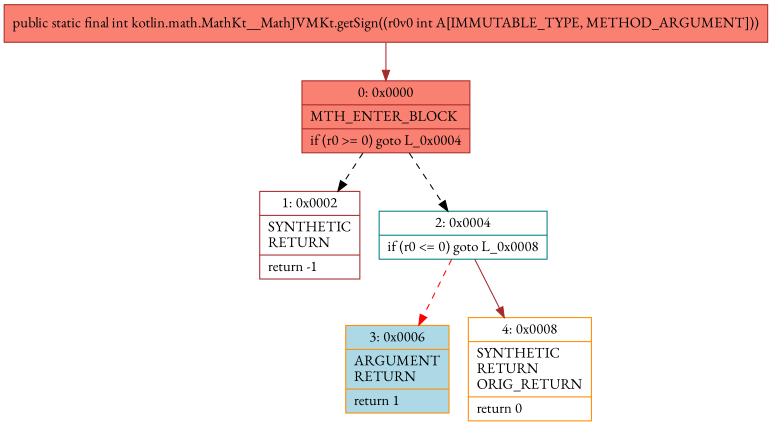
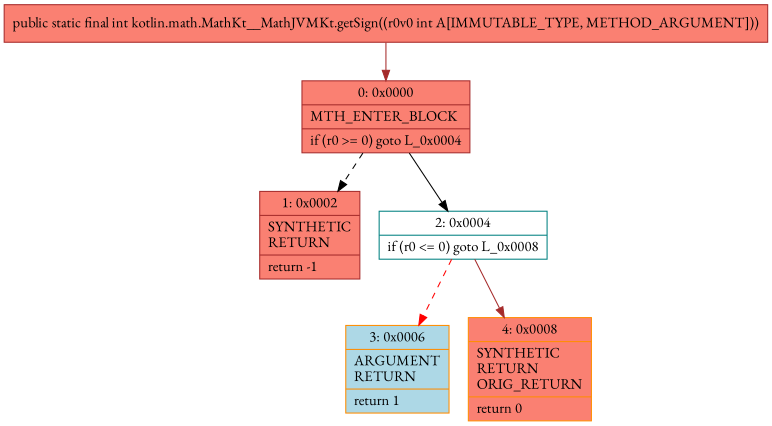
(426, 178) -> (426, 178)
(310, 235) -> (310, 235)
(530, 369) -> (530, 369)
